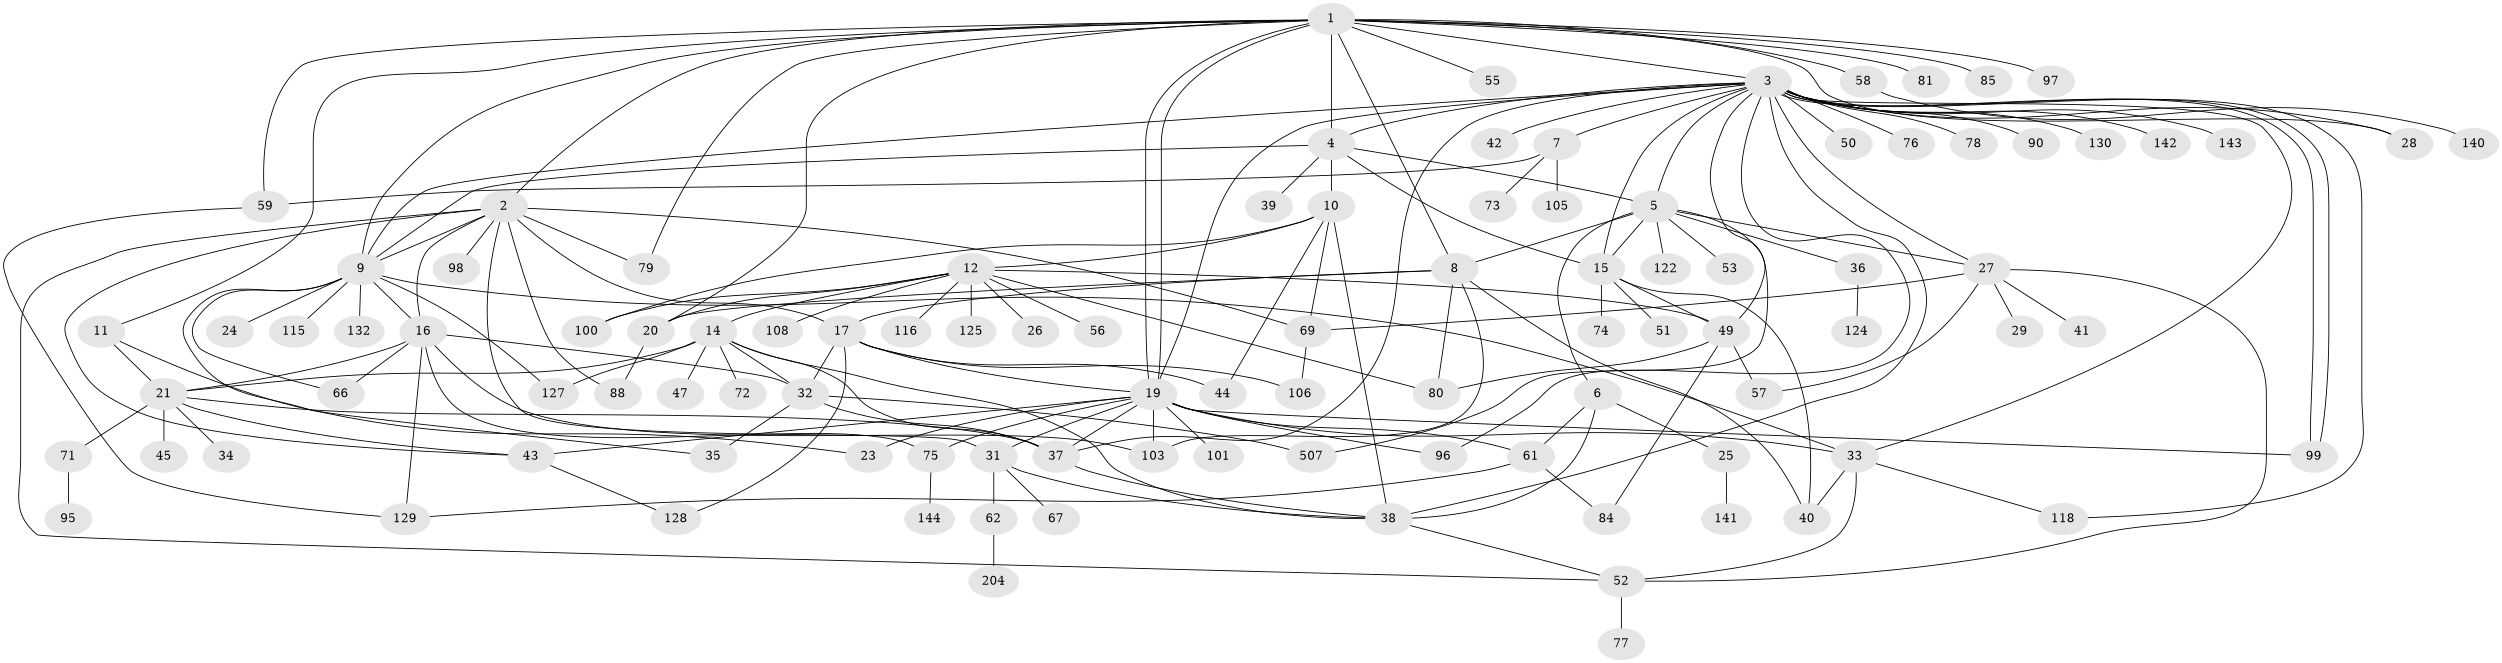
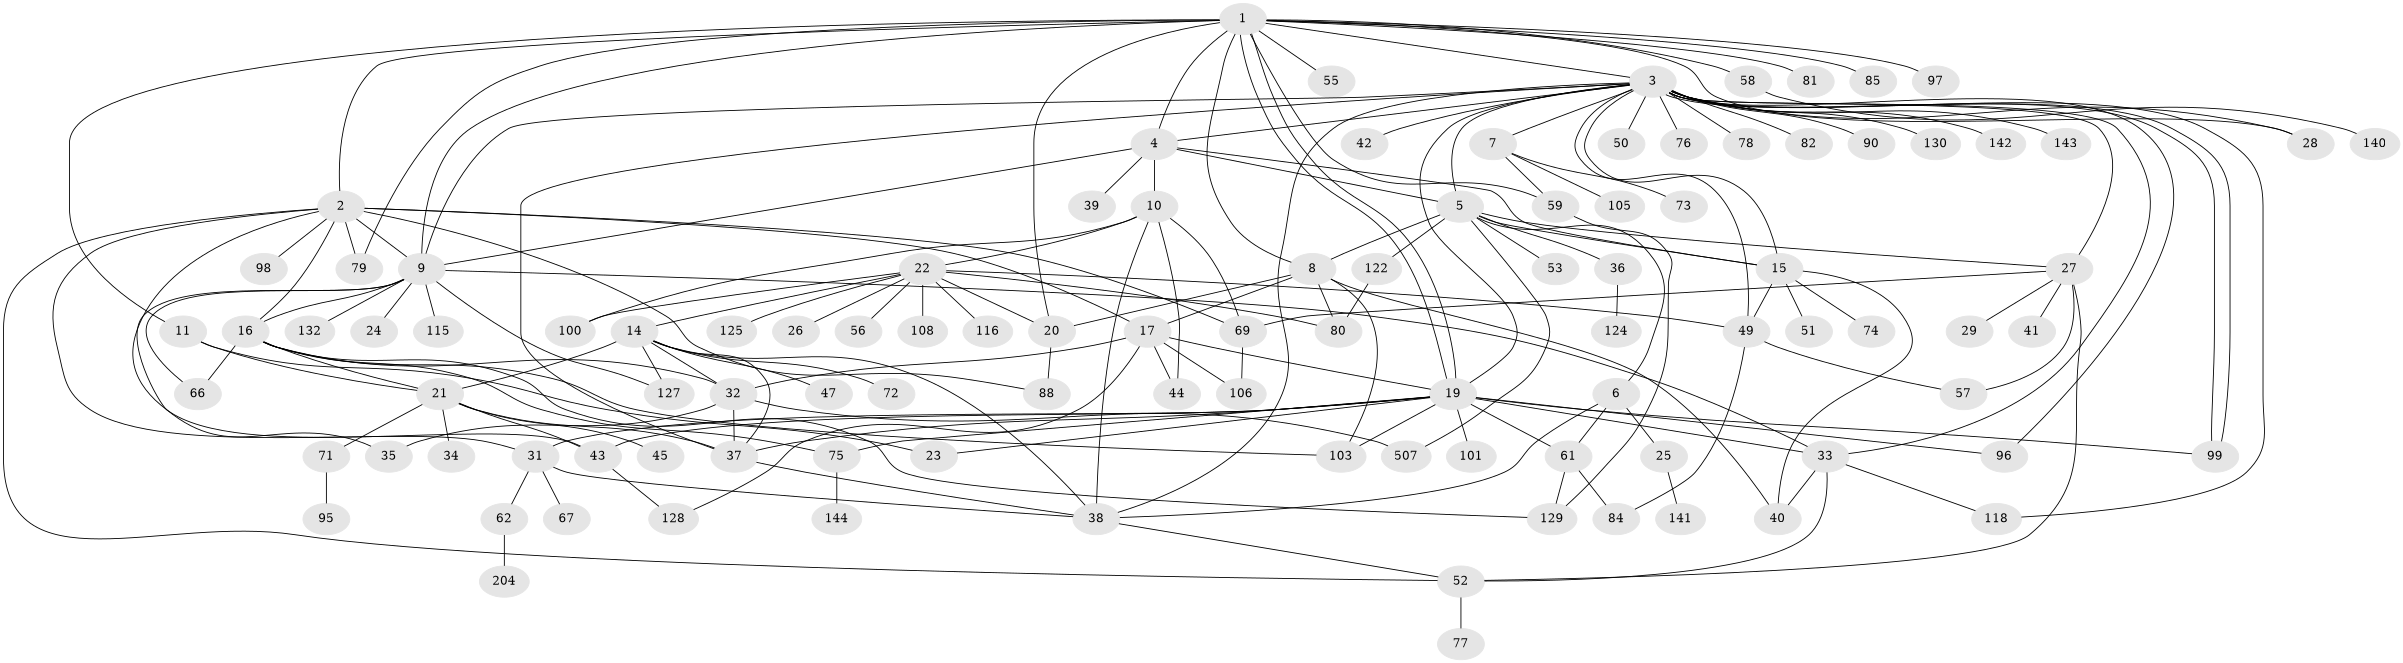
none -> (1809, 144)
(971, 269) -> (923, 269)
(1622, 364) -> (1355, 305)
